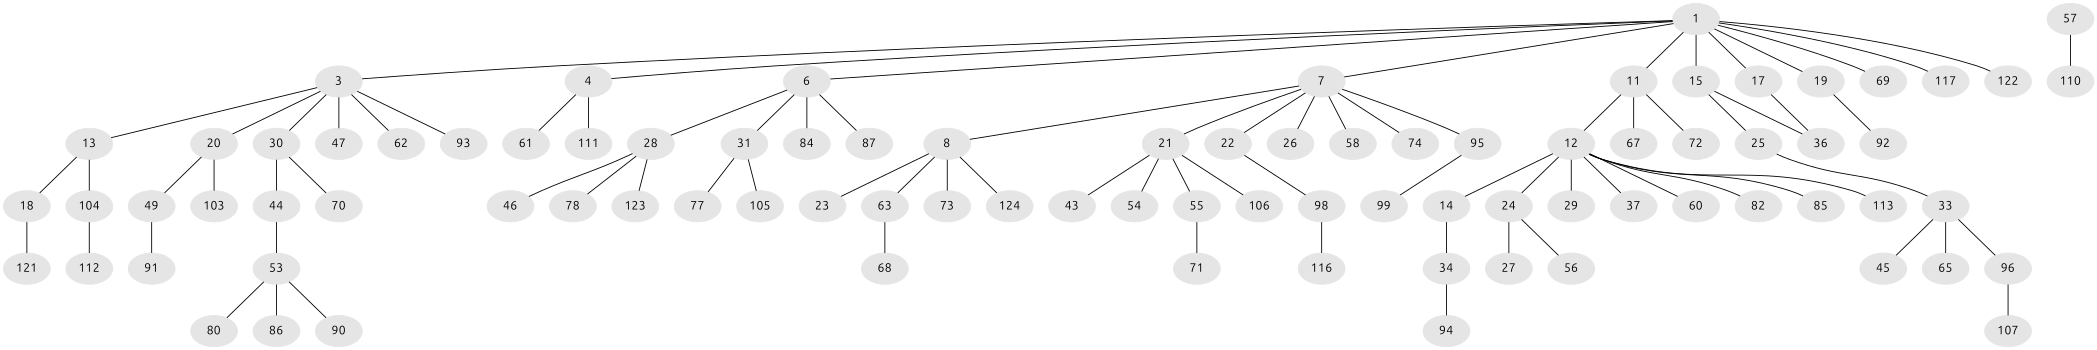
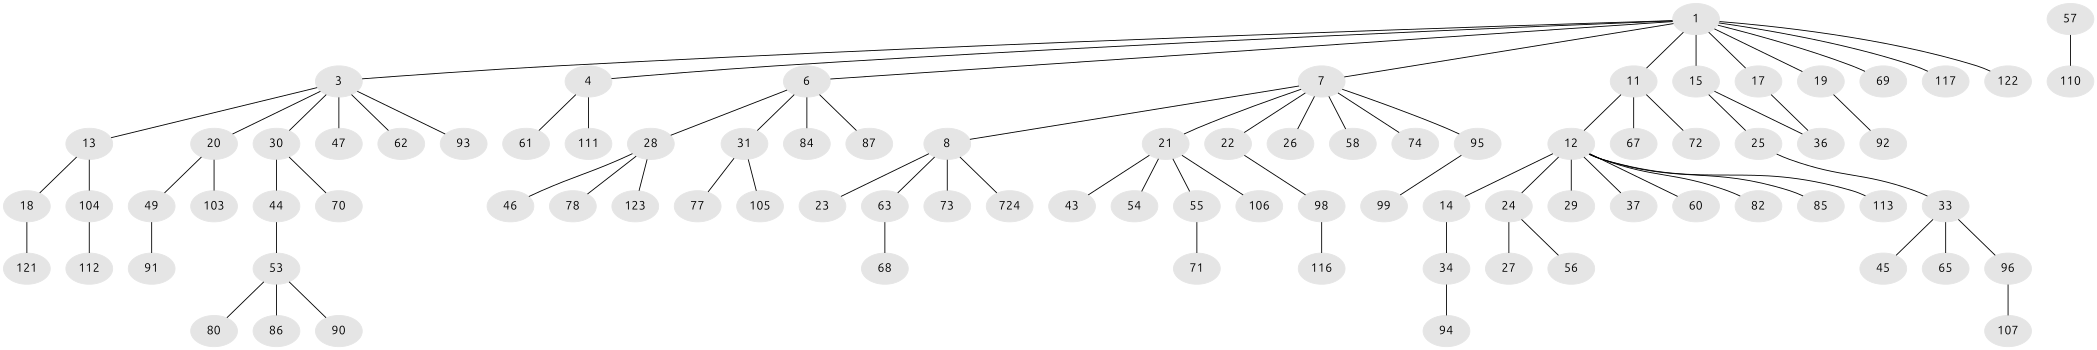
(1010, 206) -> (1010, 206)
